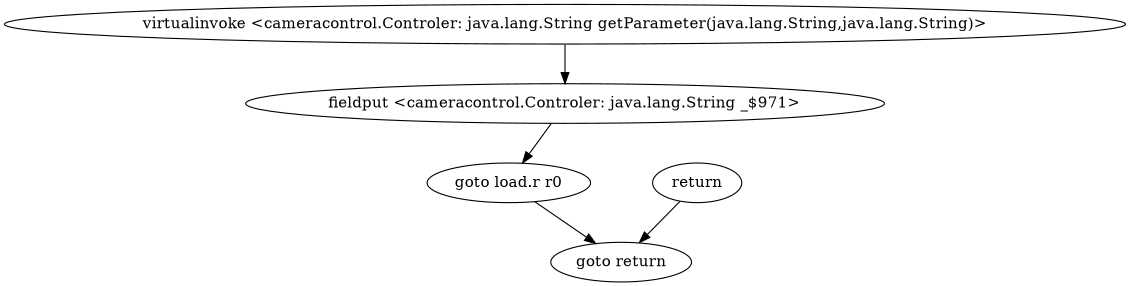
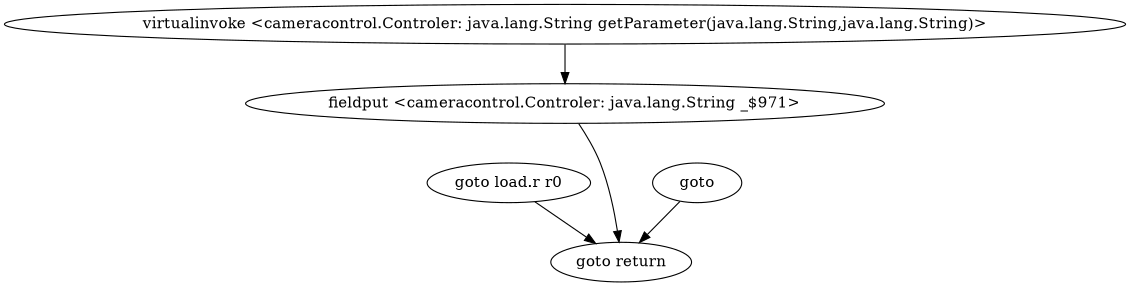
(540, 139) -> (605, 175)
(697, 183) -> (697, 183)
